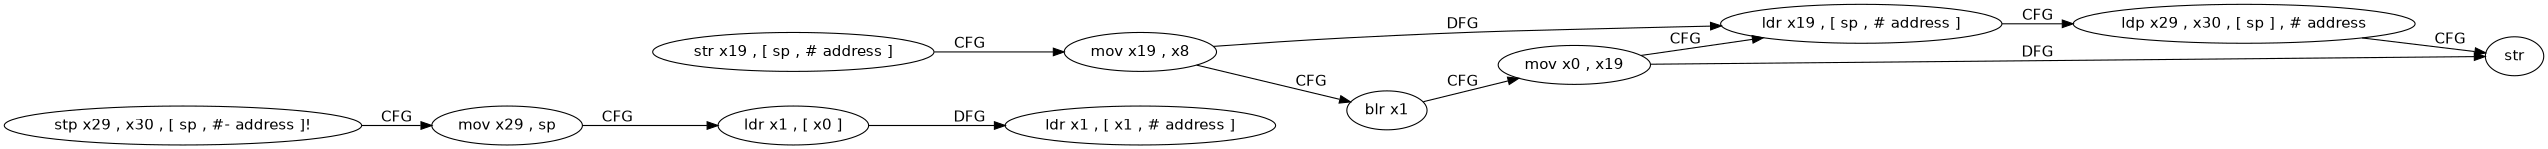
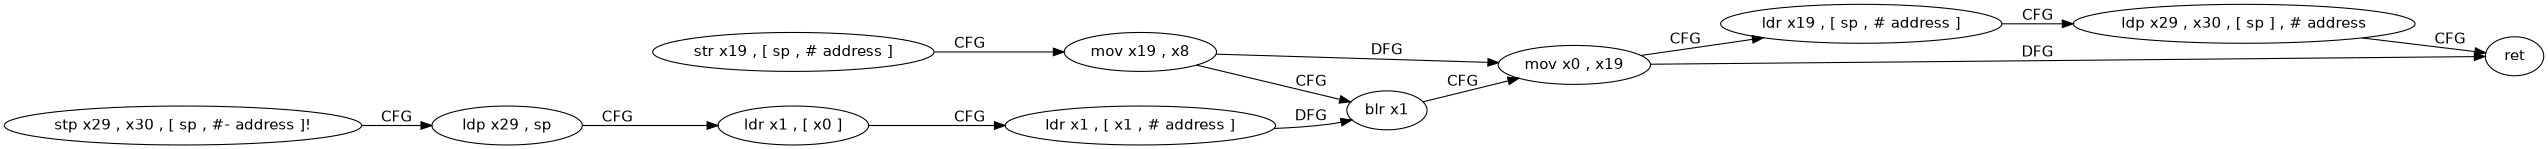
(1462, 33) -> (1352, 58)
(2515, 56) -> (2515, 56)
(970, 117) -> (970, 117)
(507, 126) -> (507, 126)
none -> (1308, 126)
